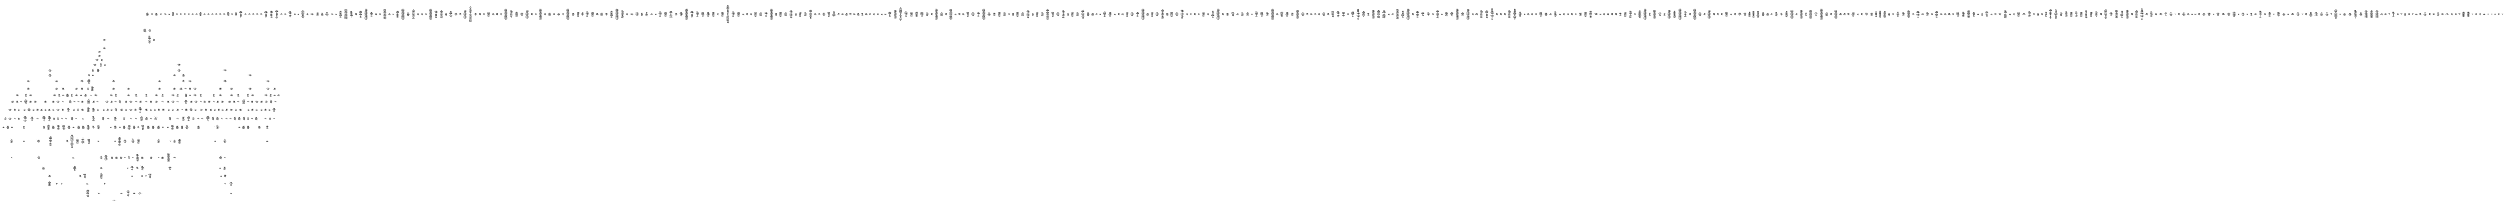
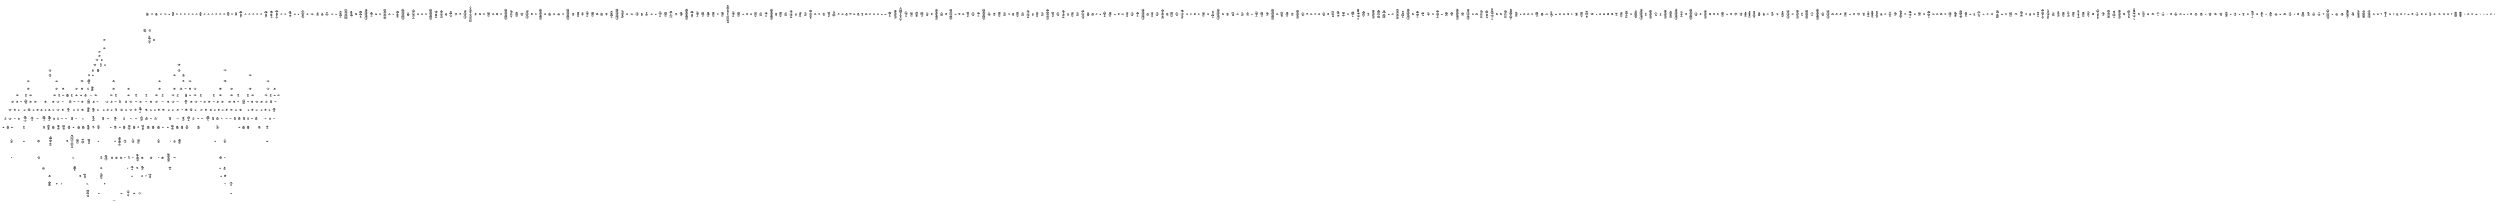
(1501, 14) -> none
(1831, 14) -> none
